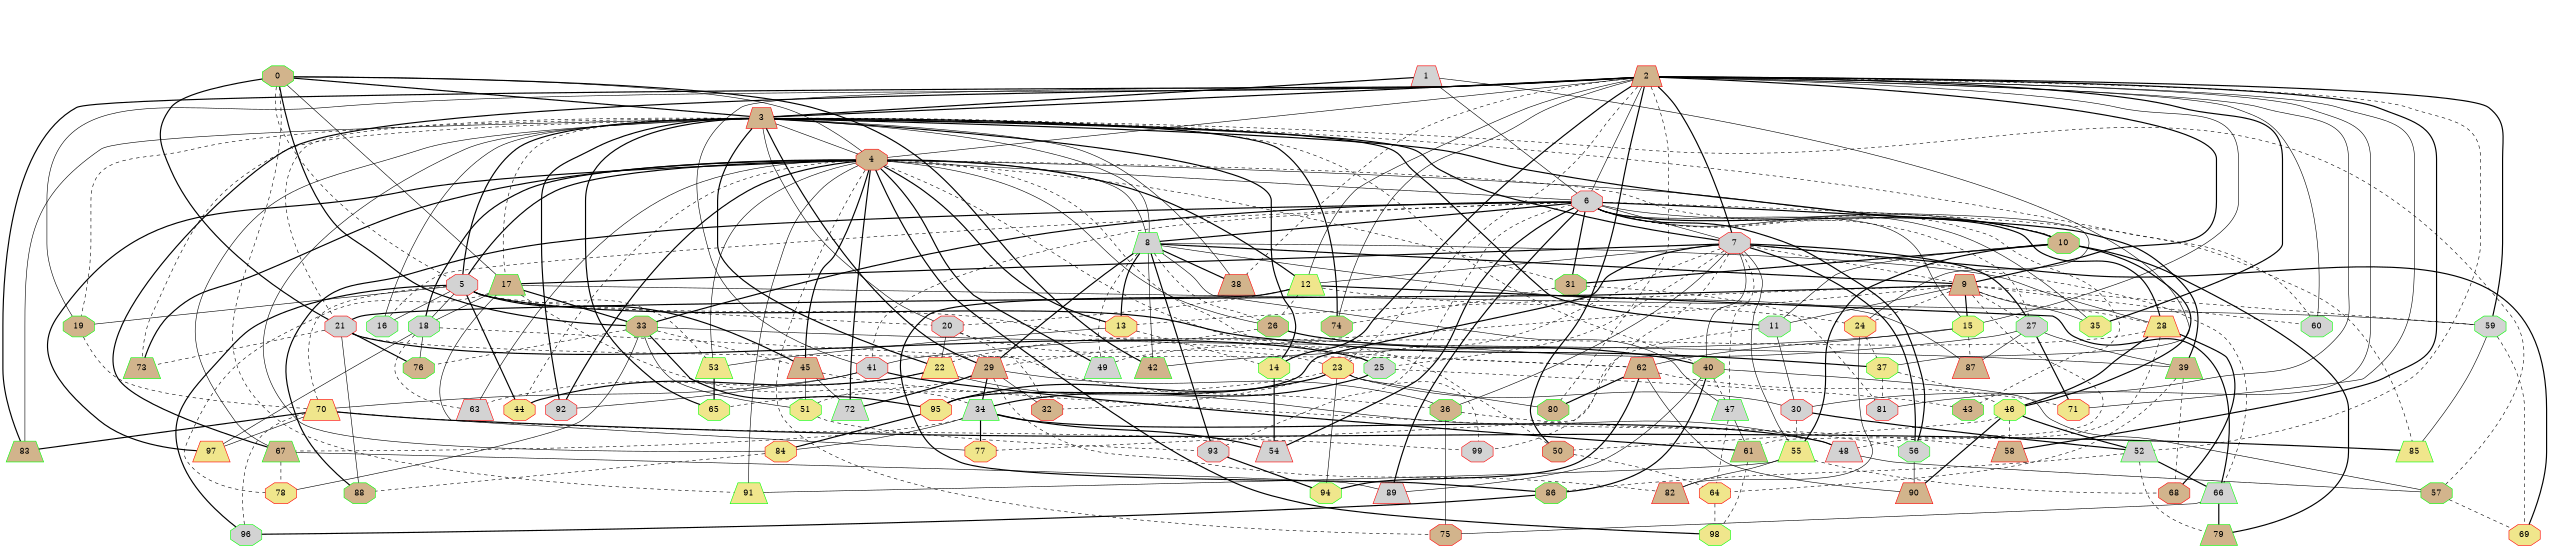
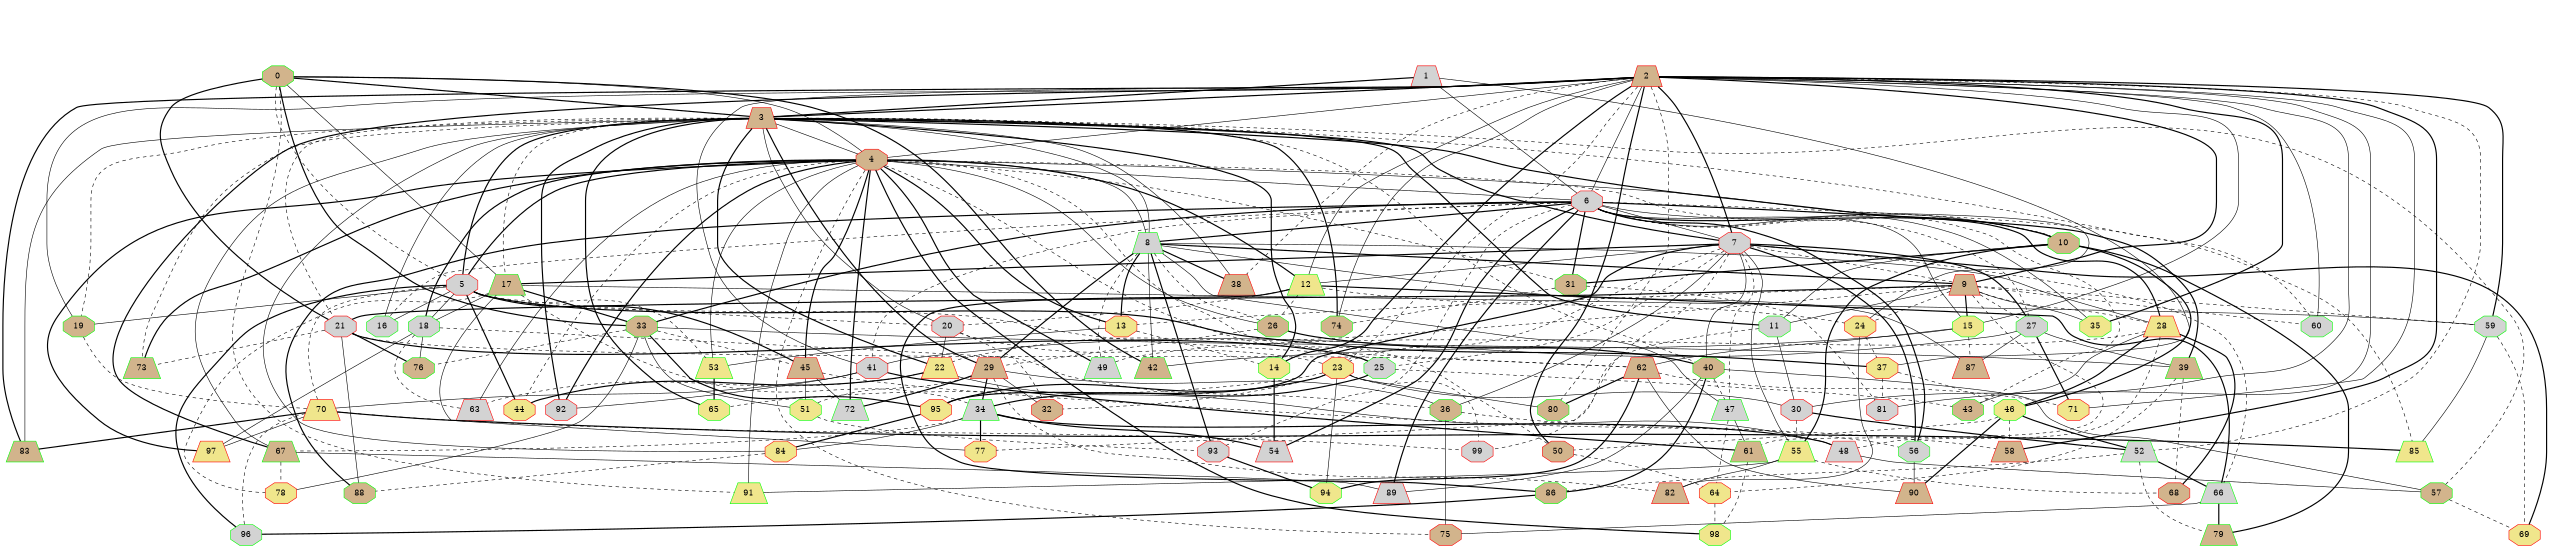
(1882, 368) -> (1882, 368)
none -> (2067, 380)
